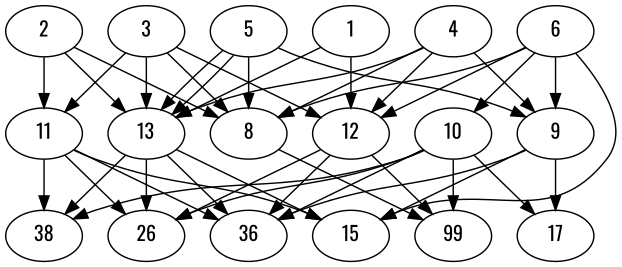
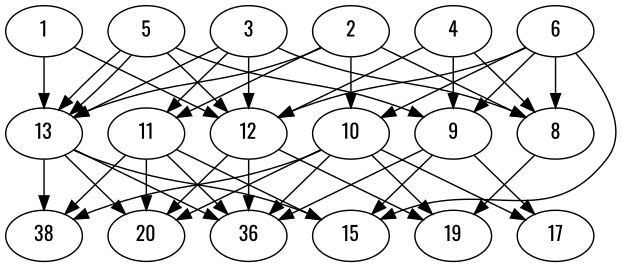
(249, 73) -> (190, 75)
none -> (351, 75)
(307, 81) -> none
(146, 236) -> (146, 236)
(453, 236) -> (453, 236)
